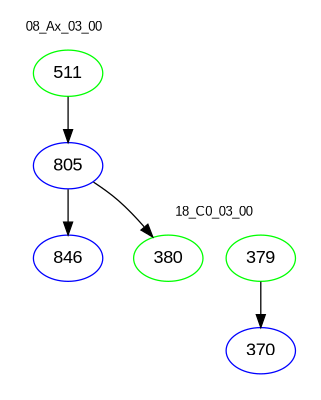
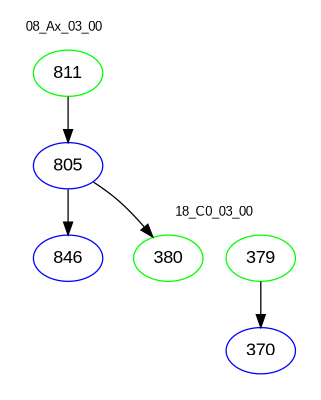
(68, 73) -> (68, 73)
